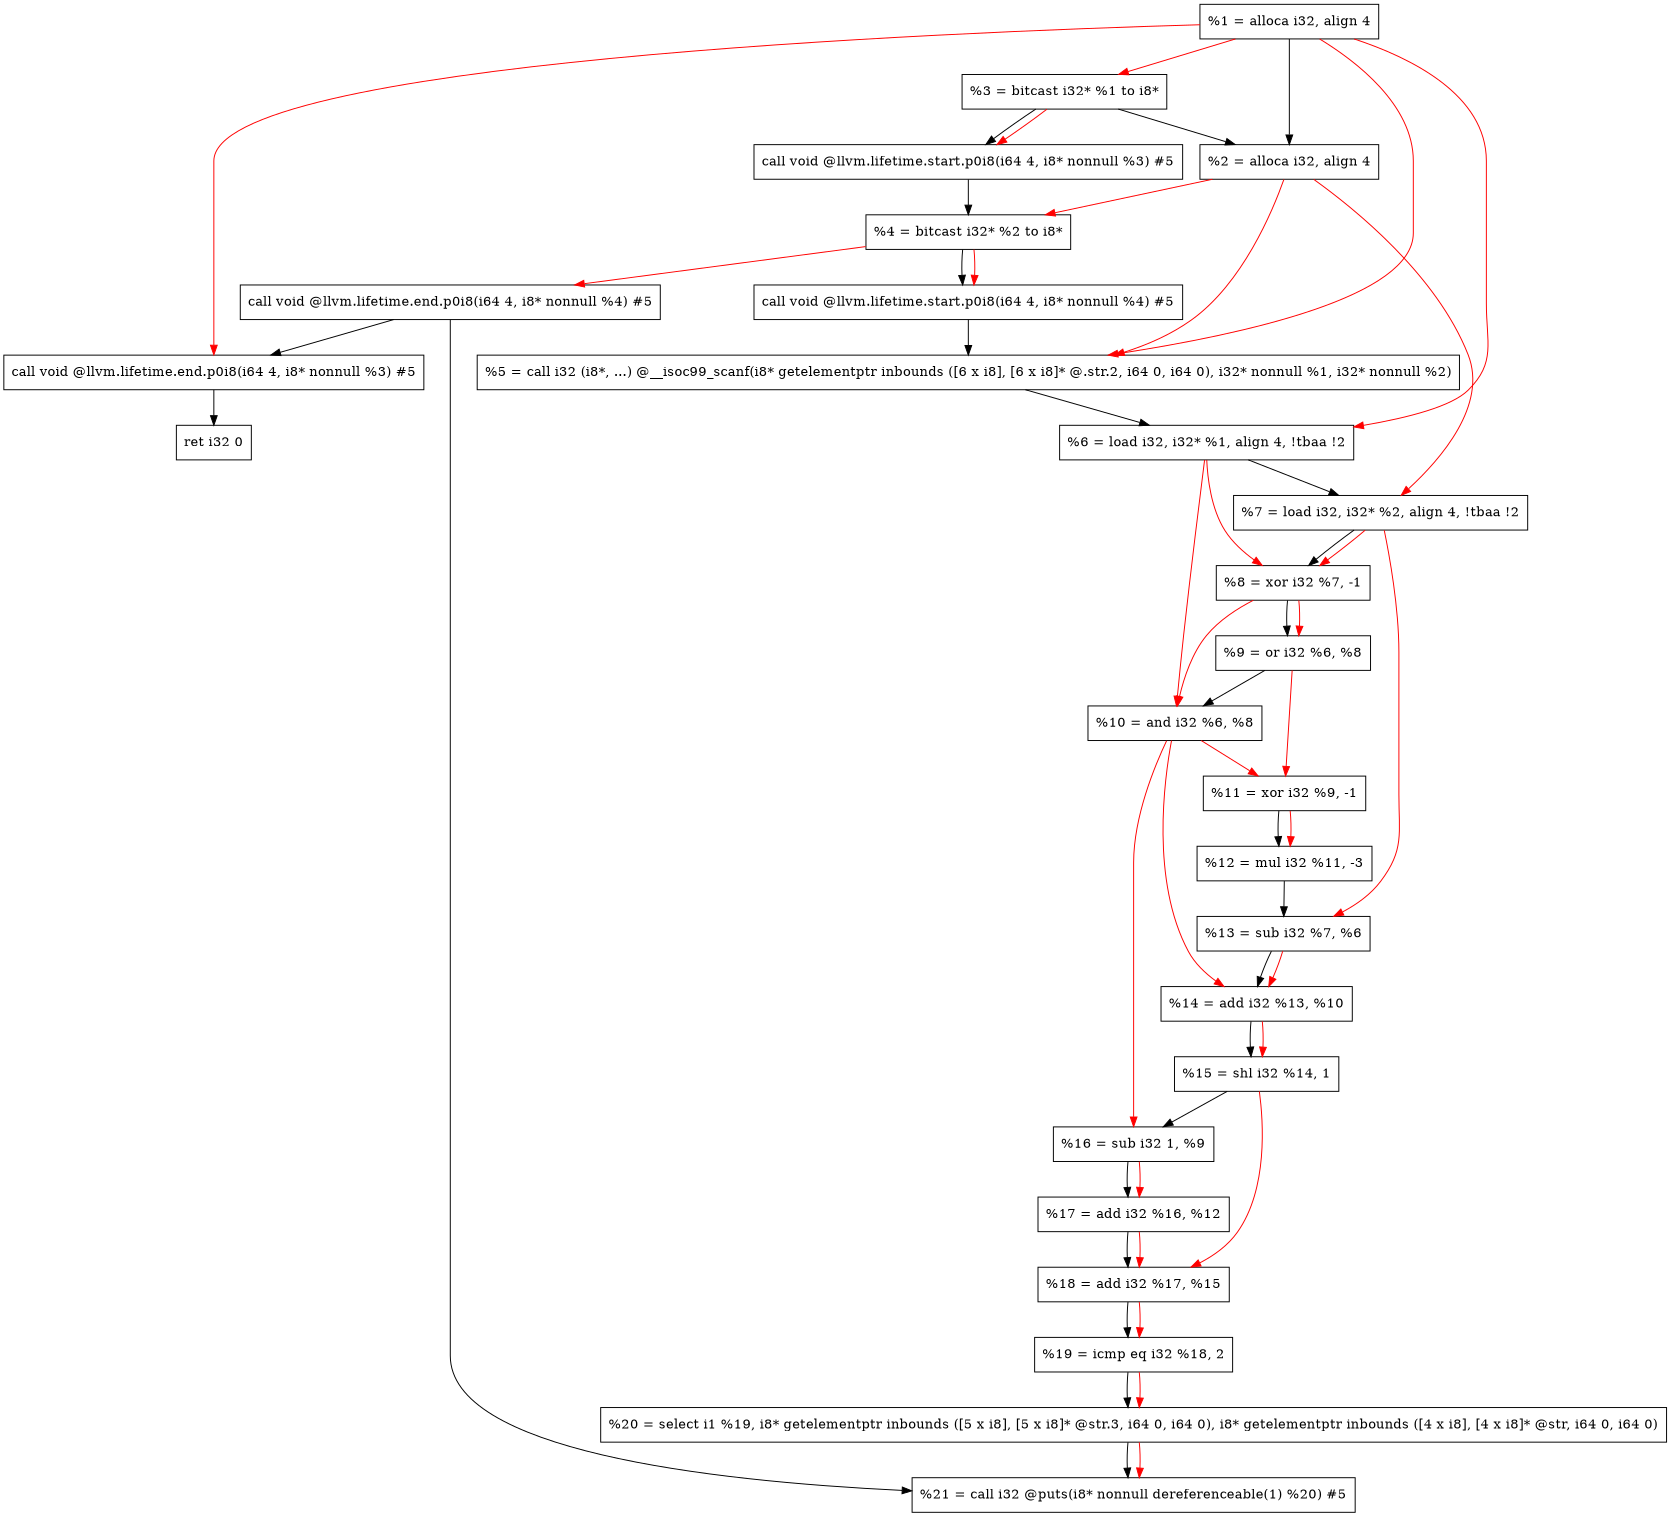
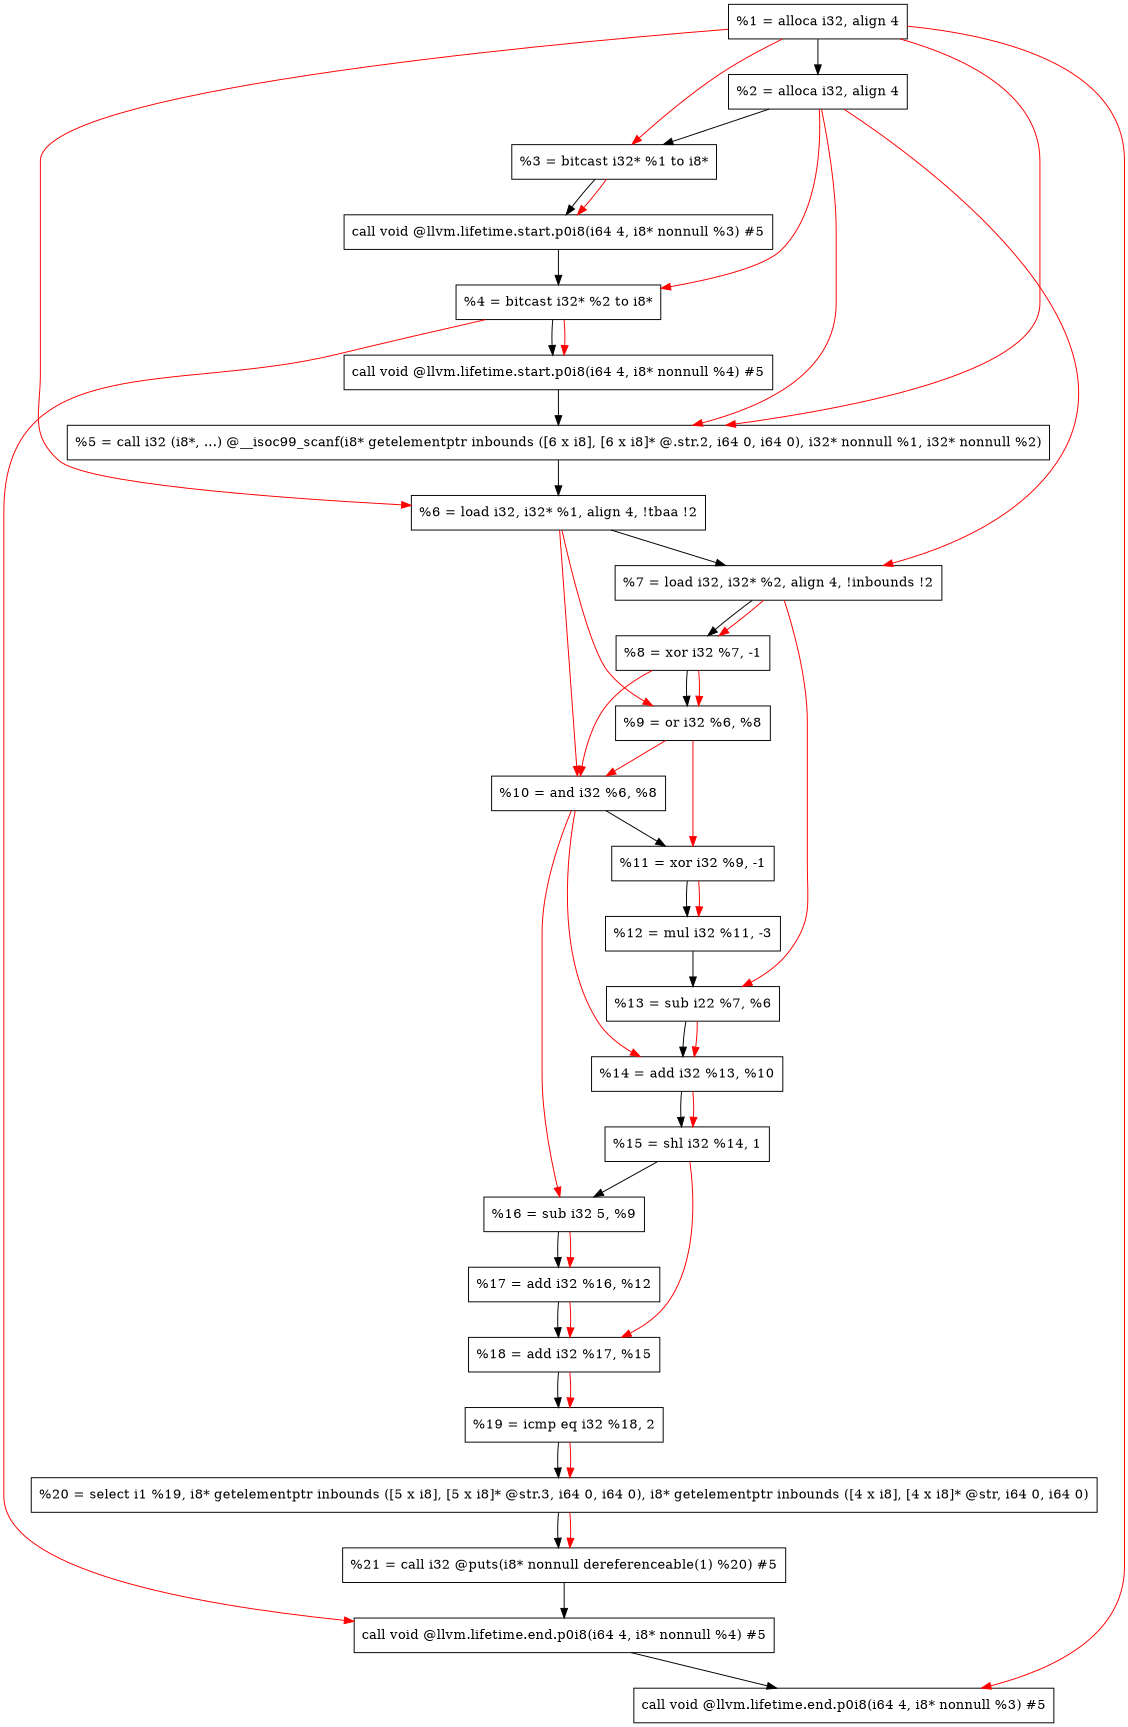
(1172, 125) -> (721, 125)
(214, 443) -> none
(1381, 513) -> (778, 583)
(1218, 516) -> (587, 625)
(1238, 686) -> (640, 756)
(1225, 756) -> (632, 826)
(1284, 934) -> (693, 1004)
(450, 1085) -> (564, 1596)
(1134, 1144) -> (564, 1214)
